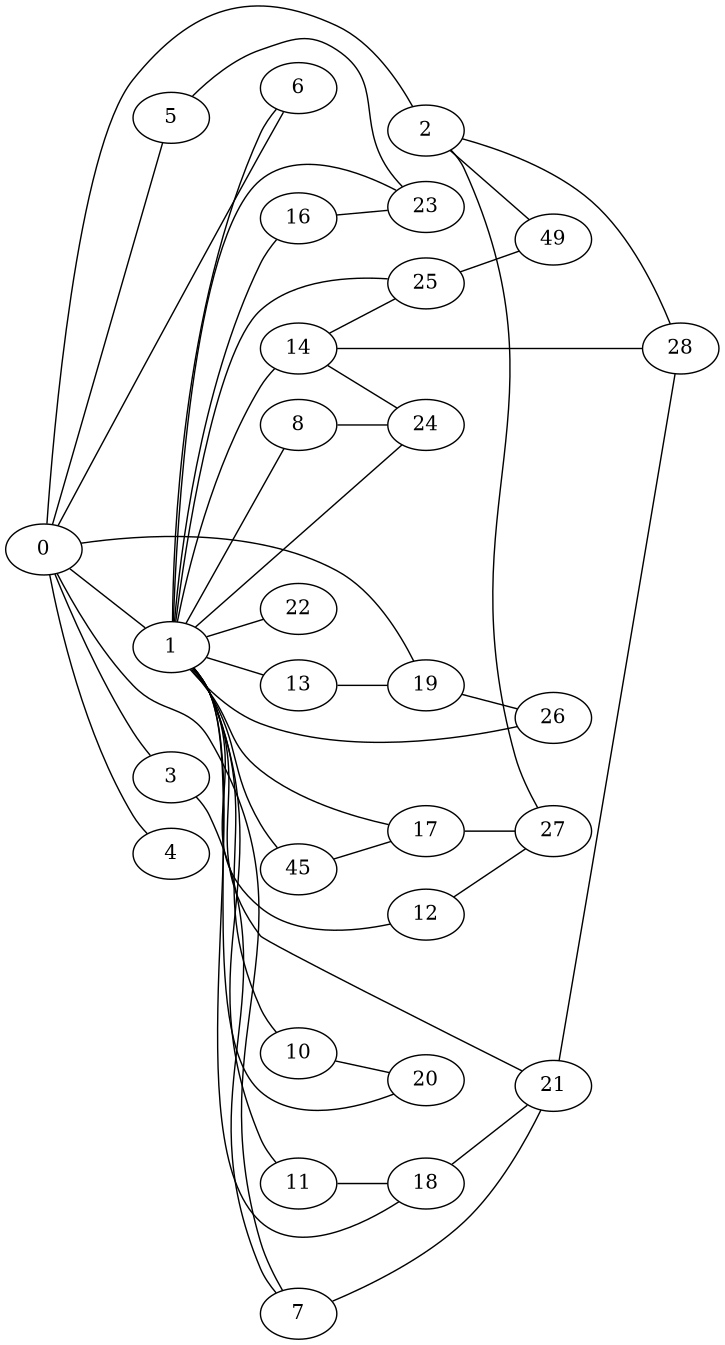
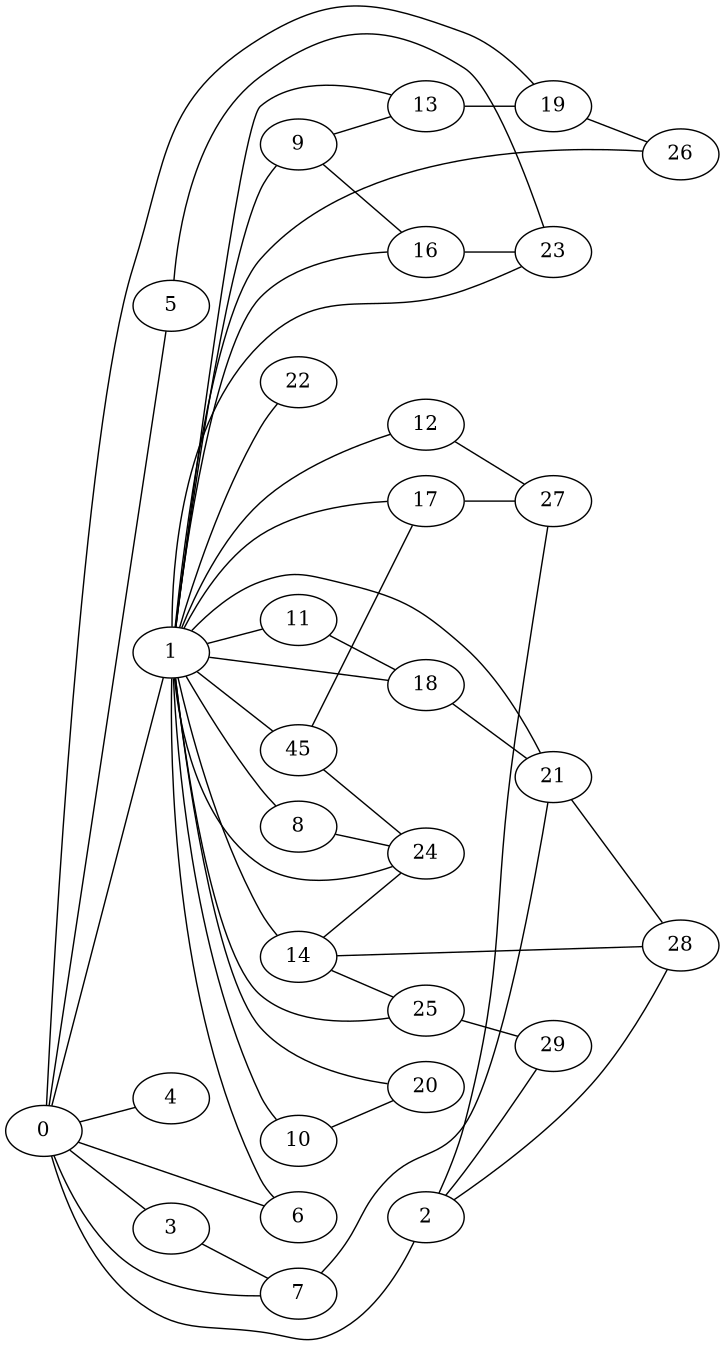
none -> (299, 144)
(553, 240) -> (553, 1046)
none -> (362, 802)
